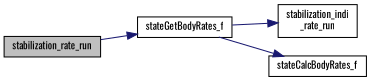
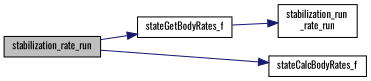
(318, 21) -> (318, 21)
(246, 45) -> (180, 56)
